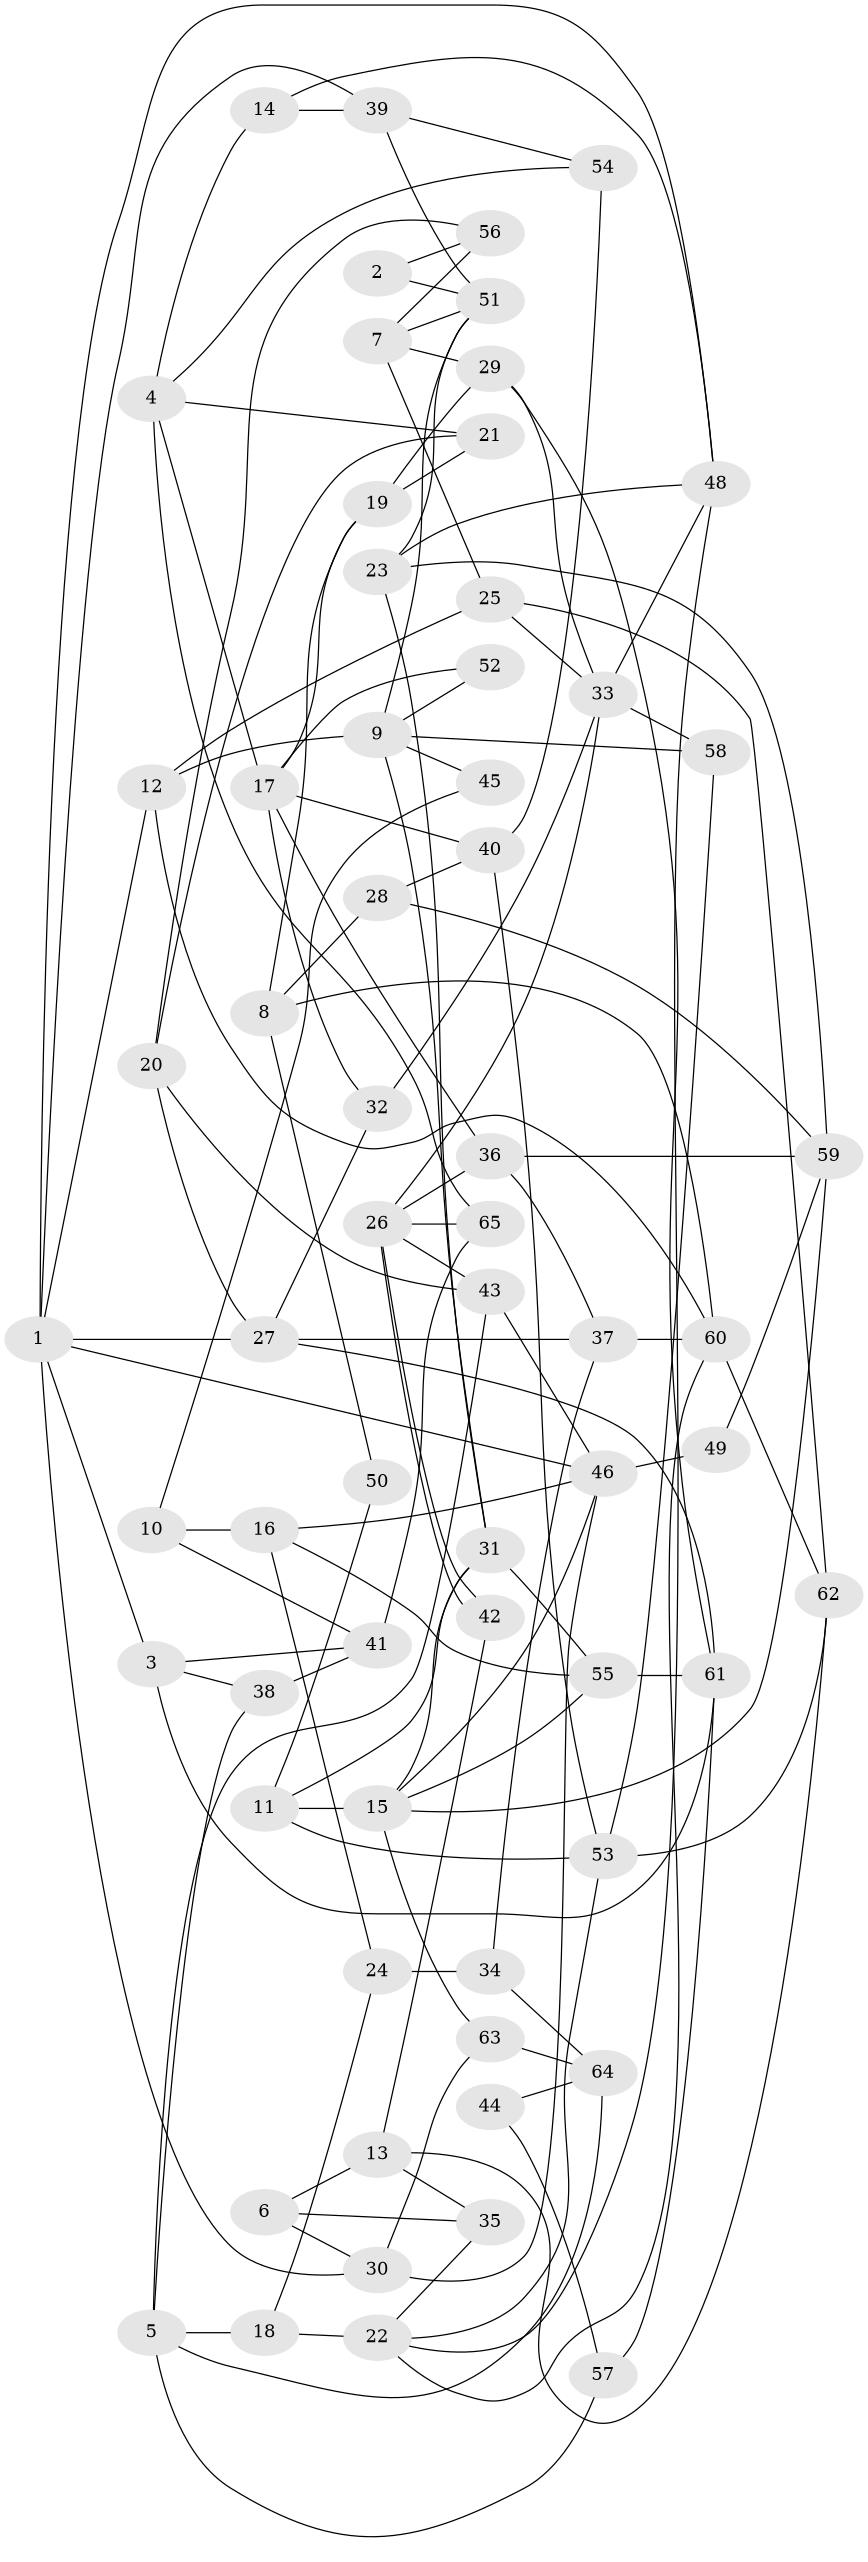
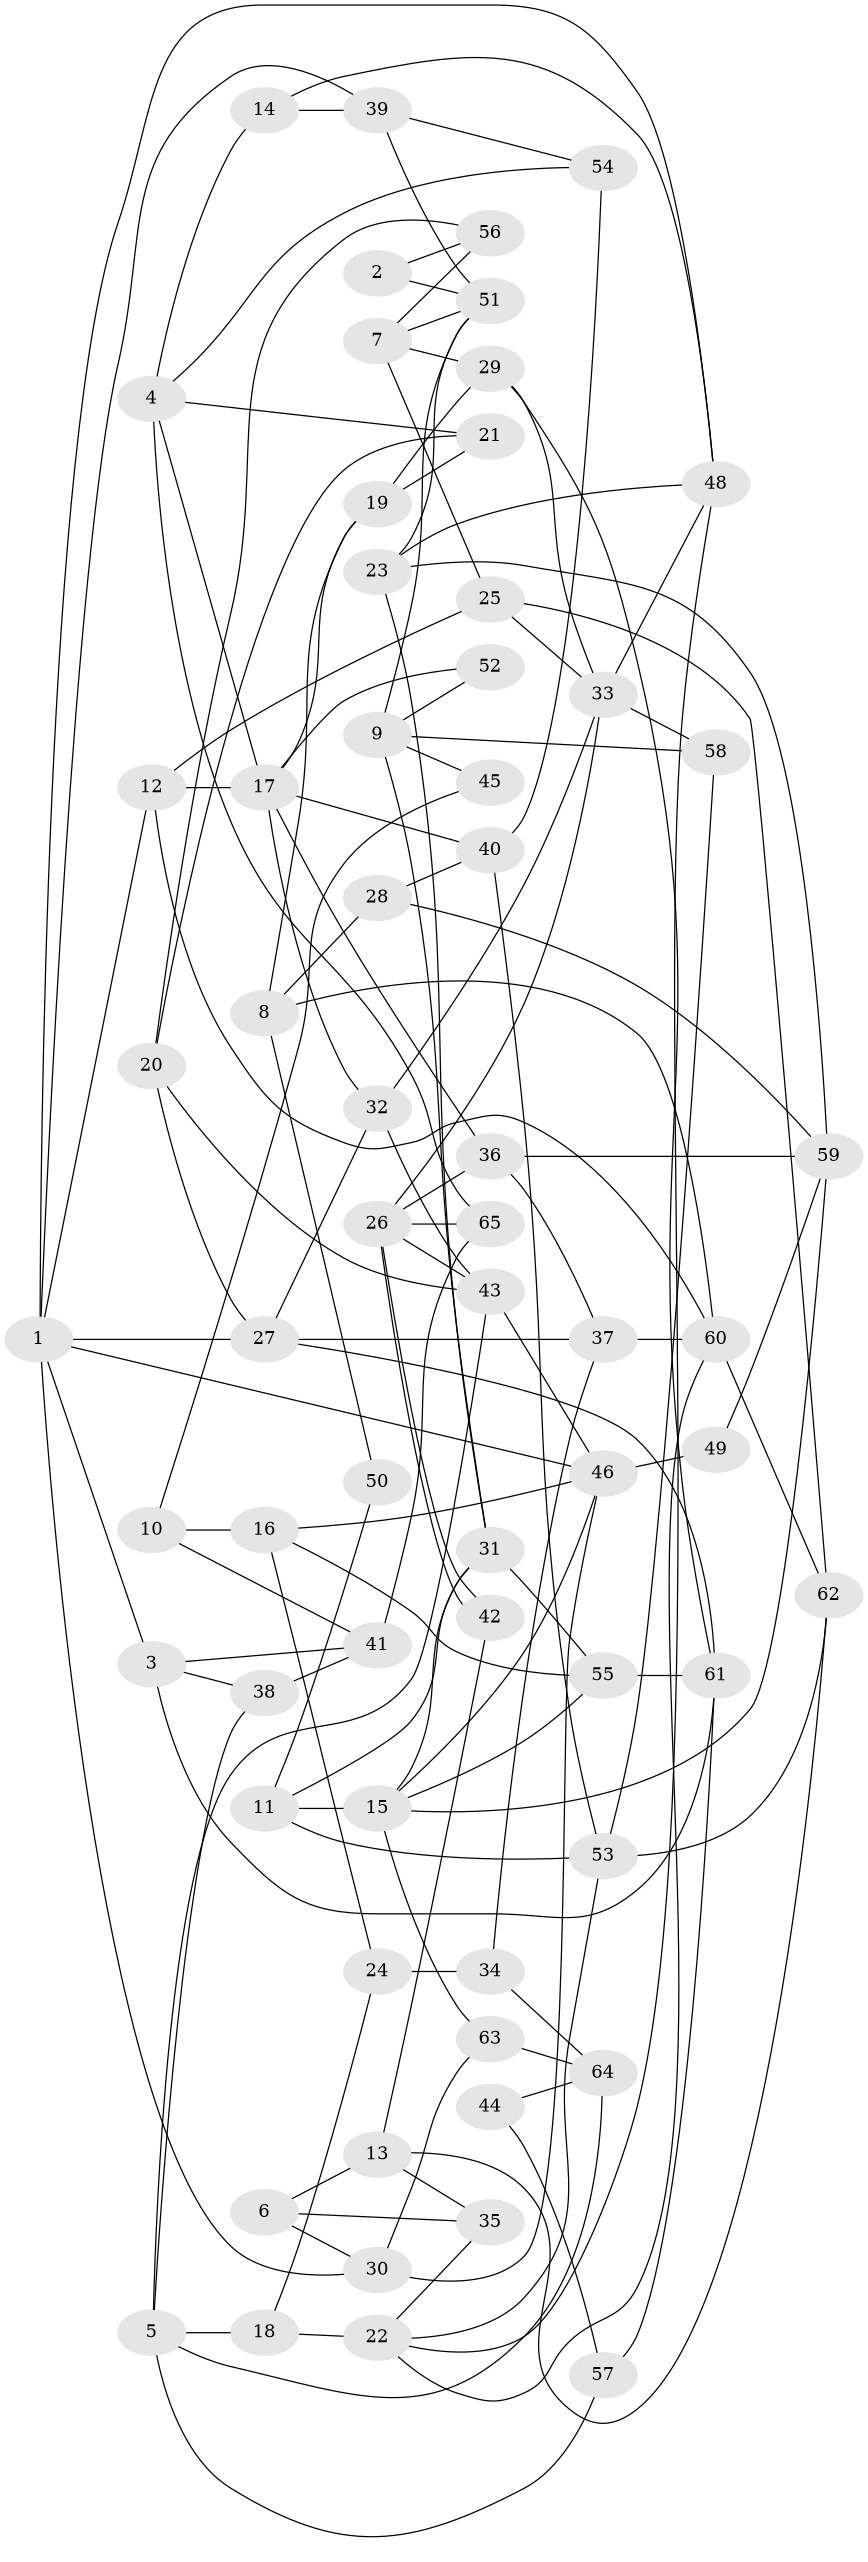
(263, 746) -> (205, 788)
none -> (426, 1209)
